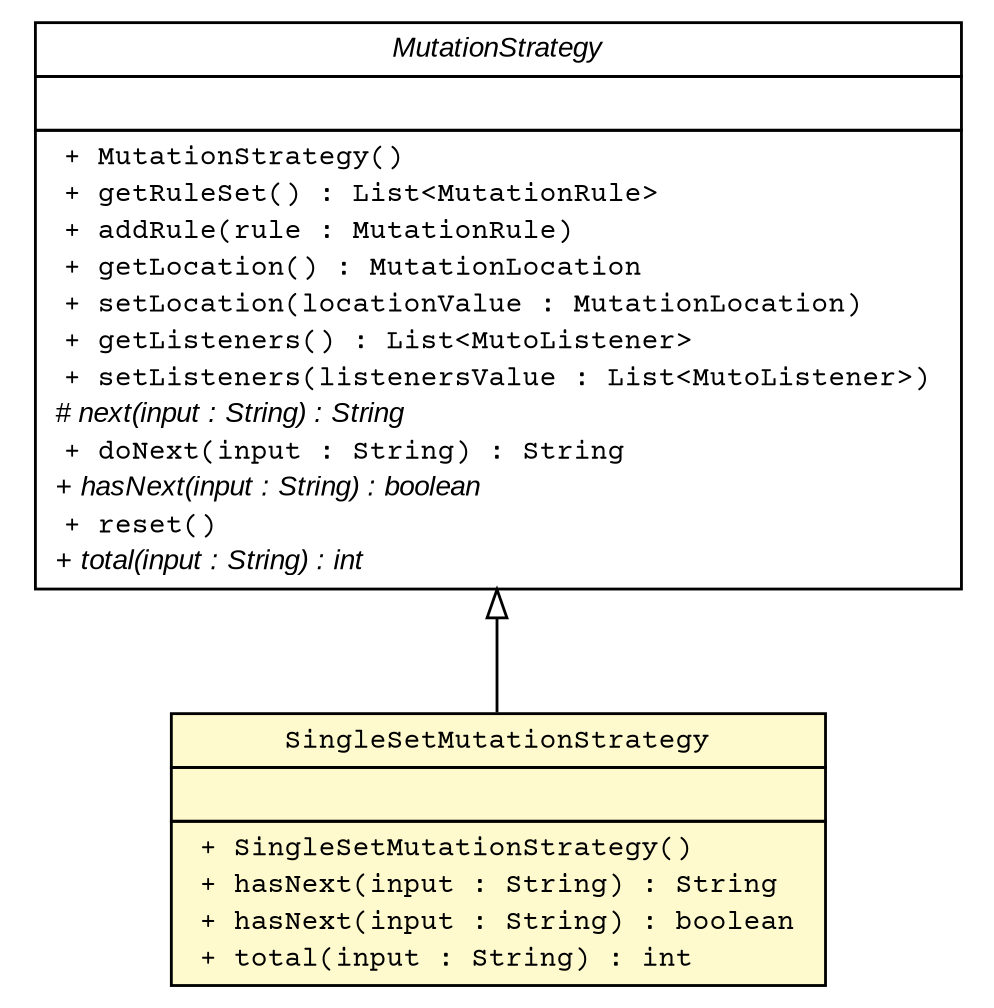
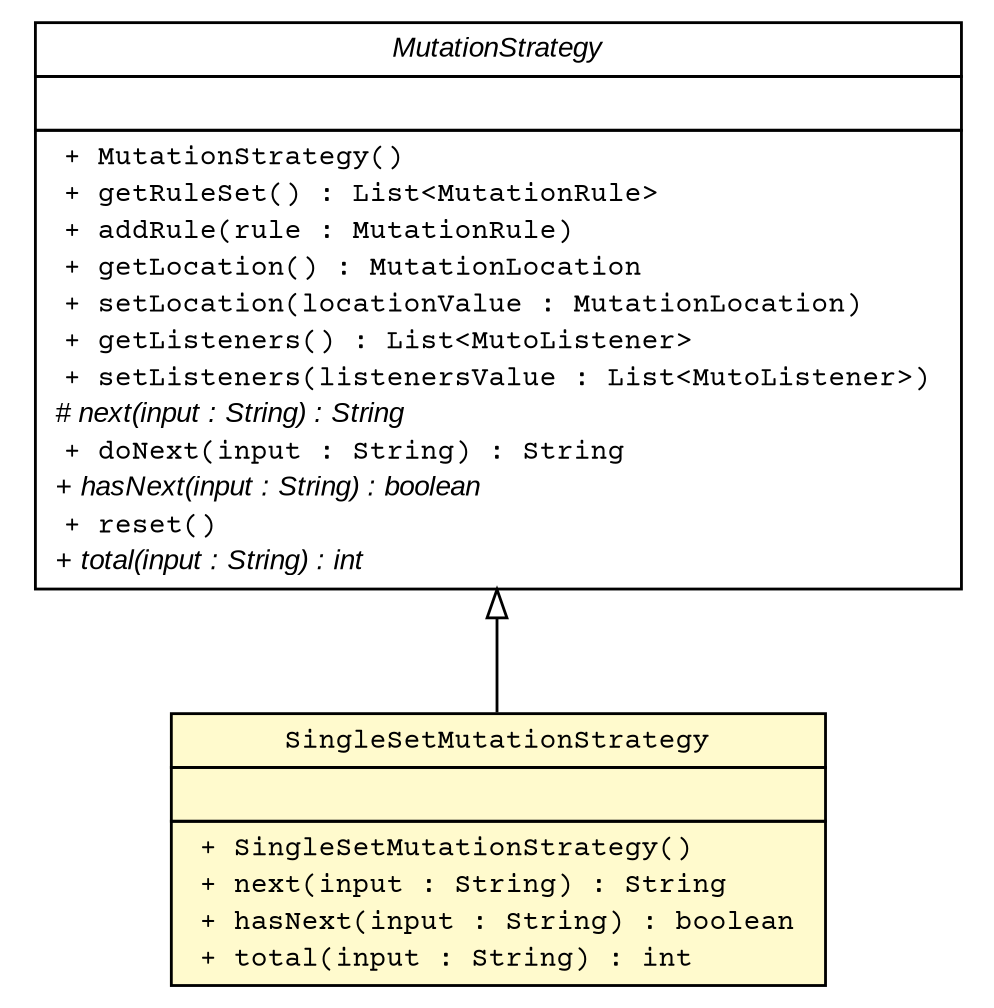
(490, 884) -> (464, 884)
